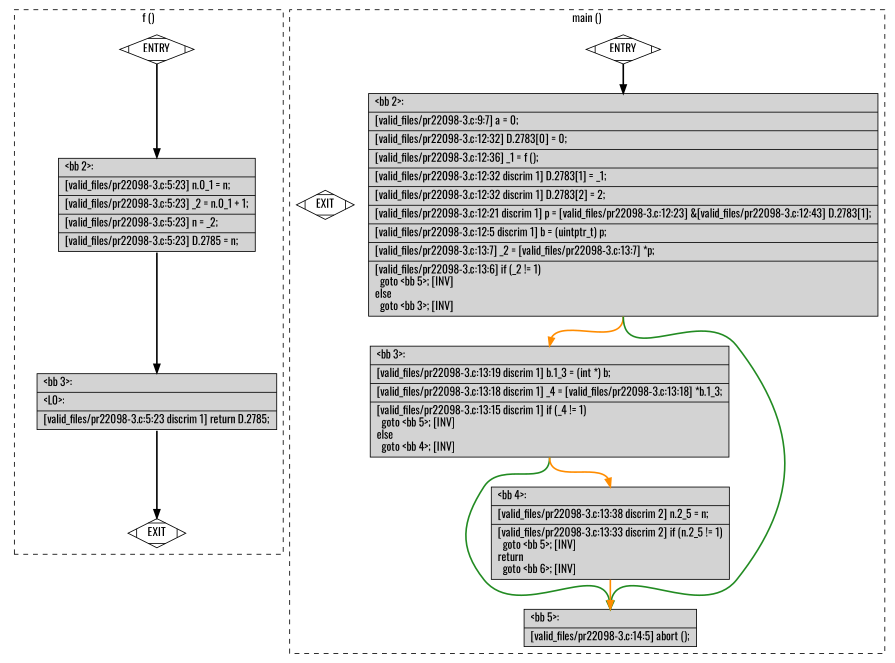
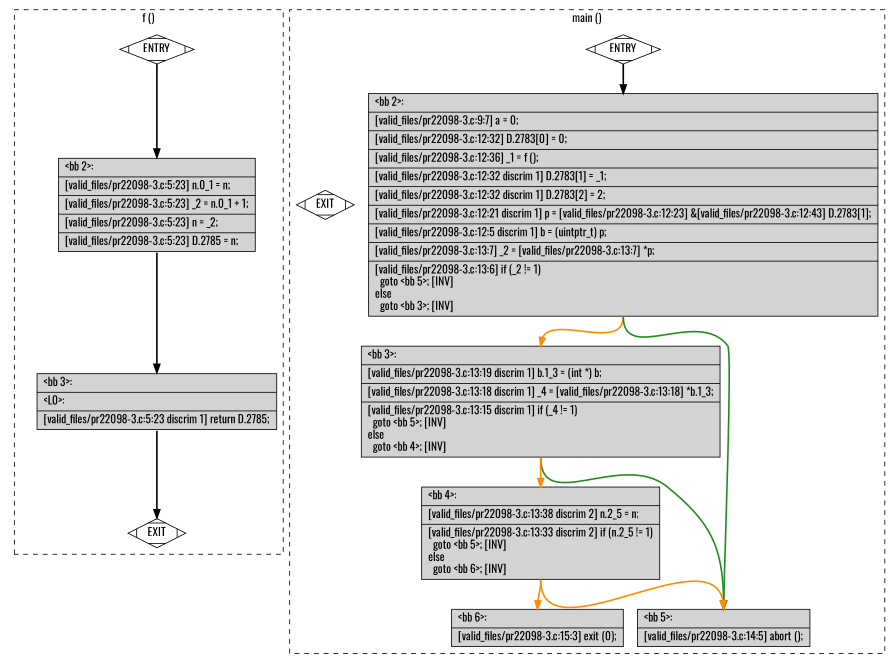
(511, 557) -> (437, 557)
none -> (537, 628)
